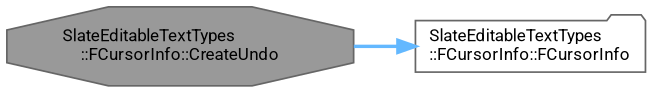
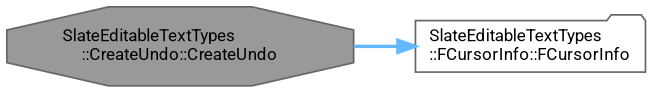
(180, 46) -> (180, 46)
